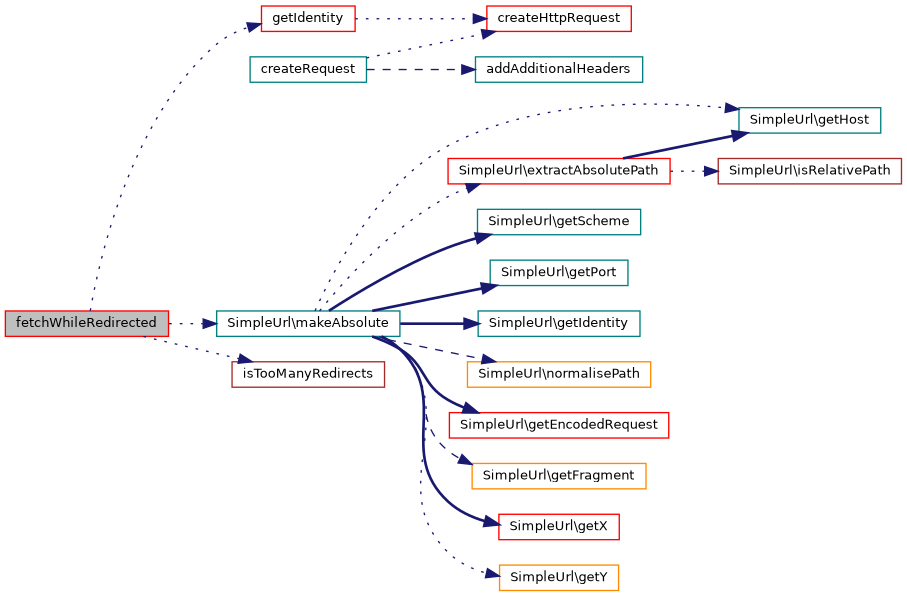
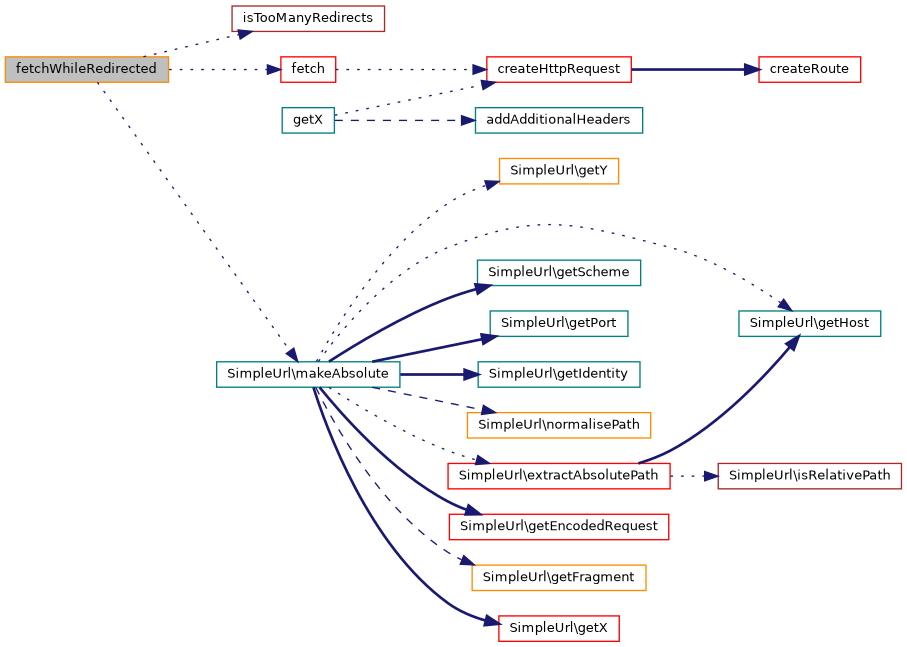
(308, 19) -> (308, 70)
(308, 70) -> (308, 120)
none -> (810, 70)
(87, 324) -> (87, 70)
